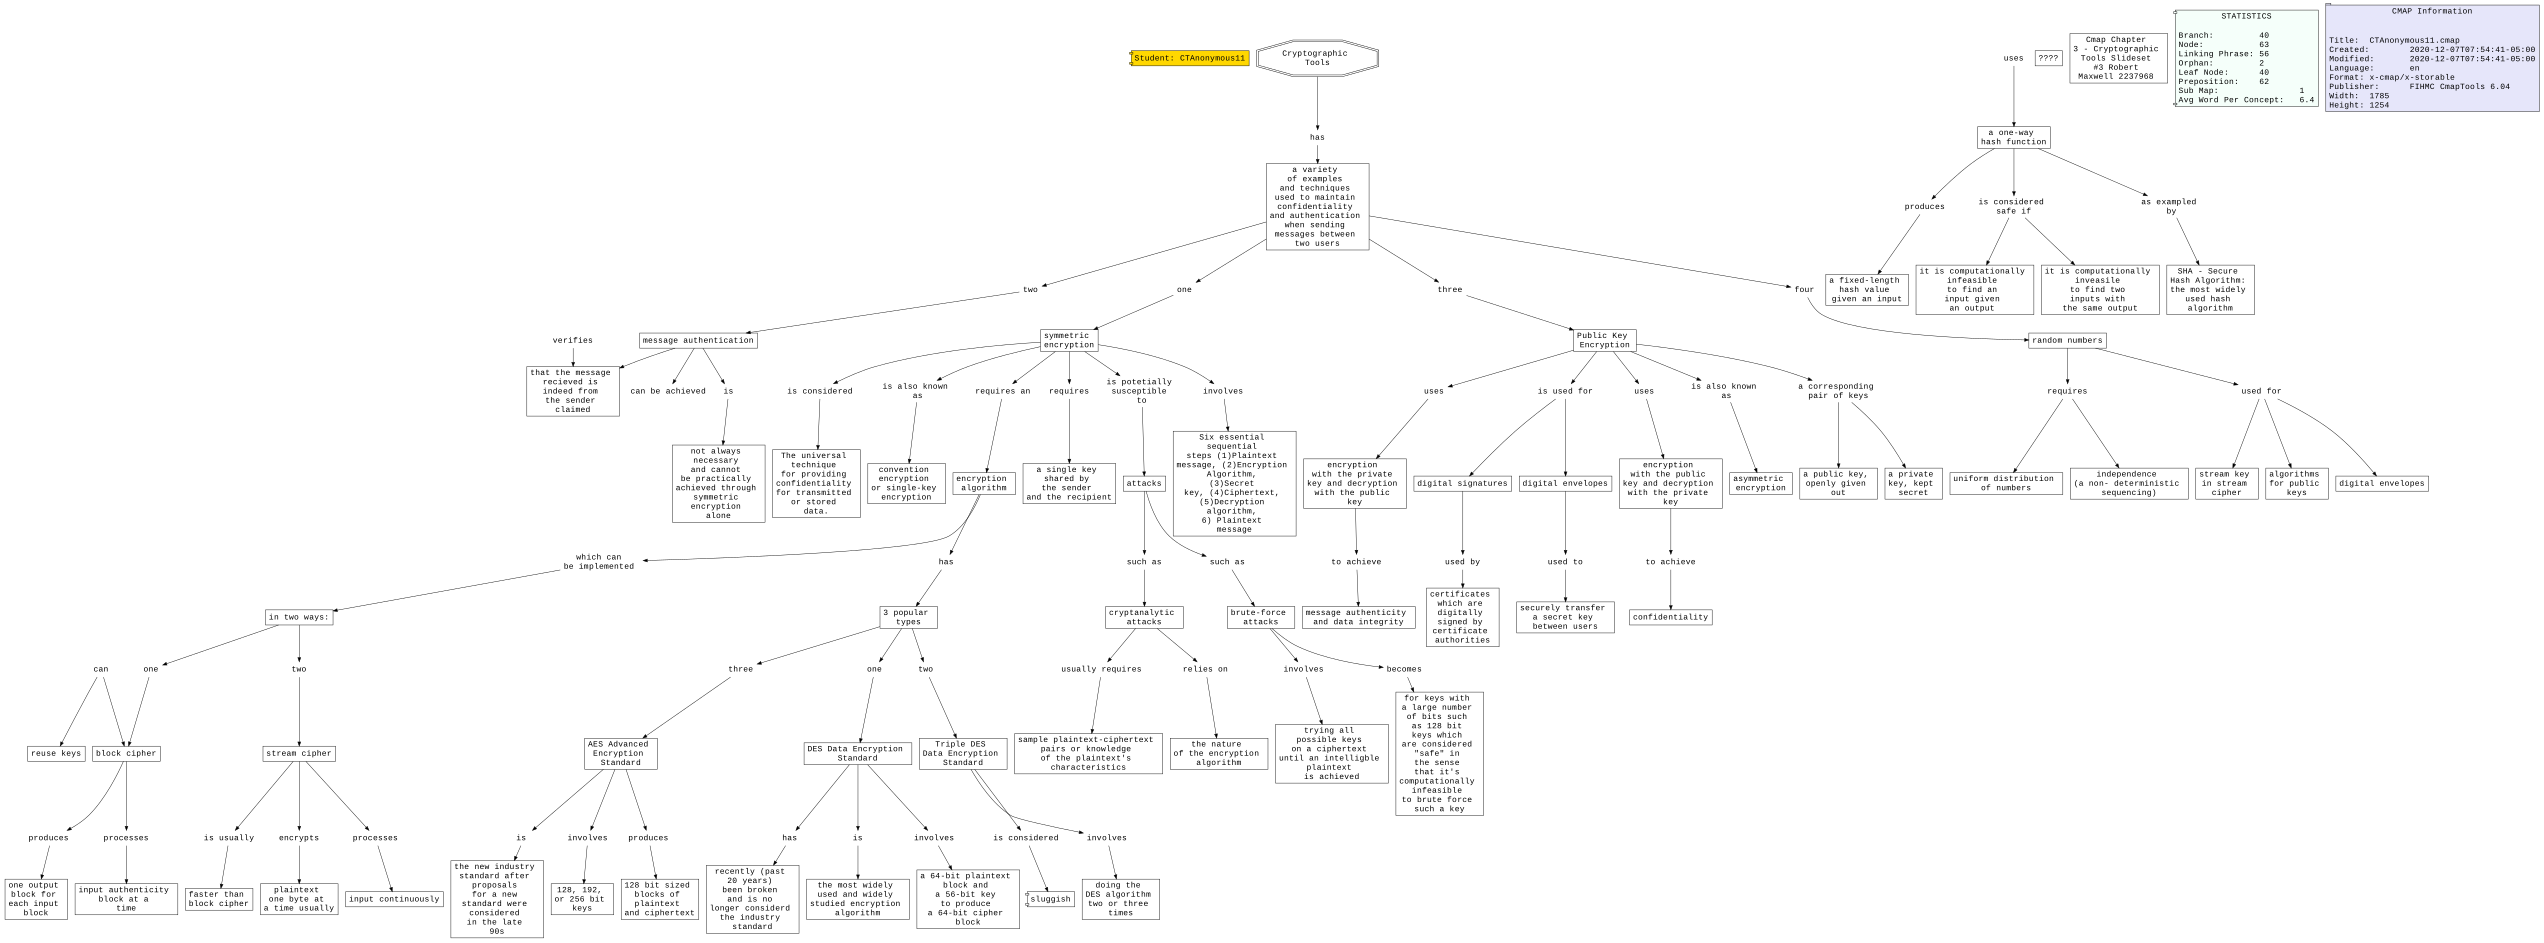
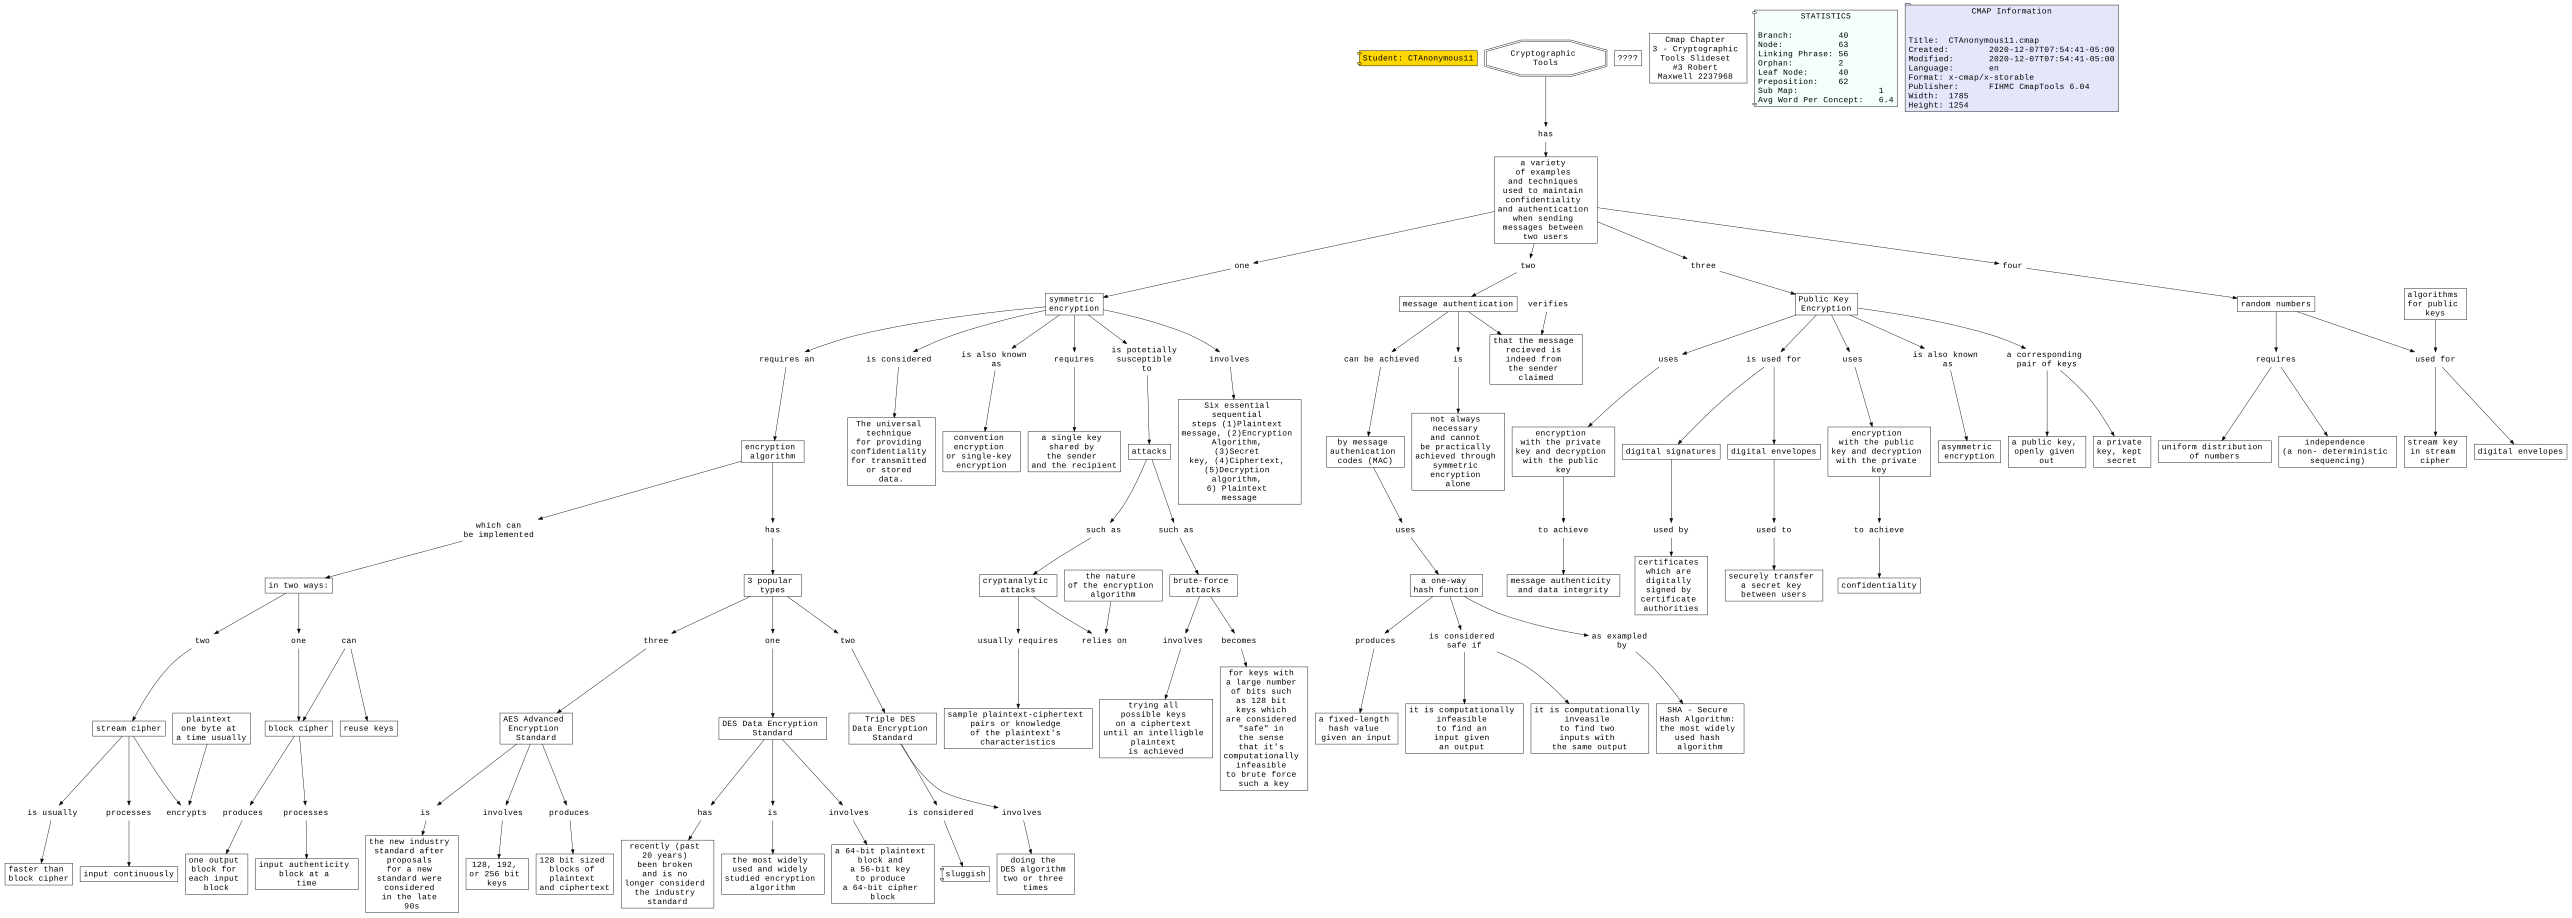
(2277, 431) -> (2436, 334)
none -> (1366, 452)
(1211, 706) -> (1109, 615)
(299, 863) -> (199, 773)
